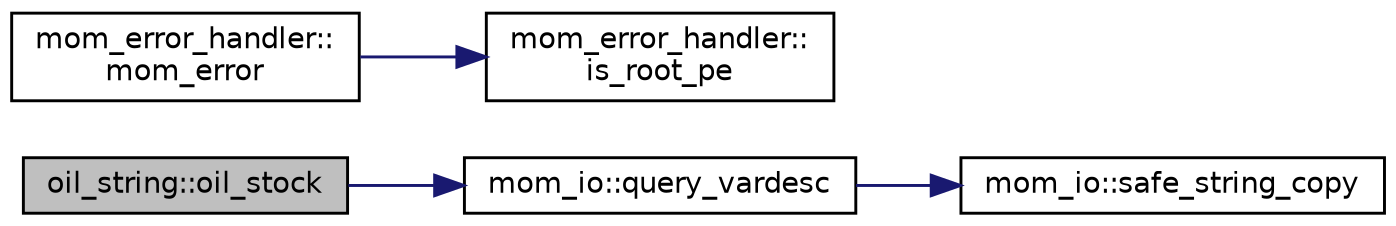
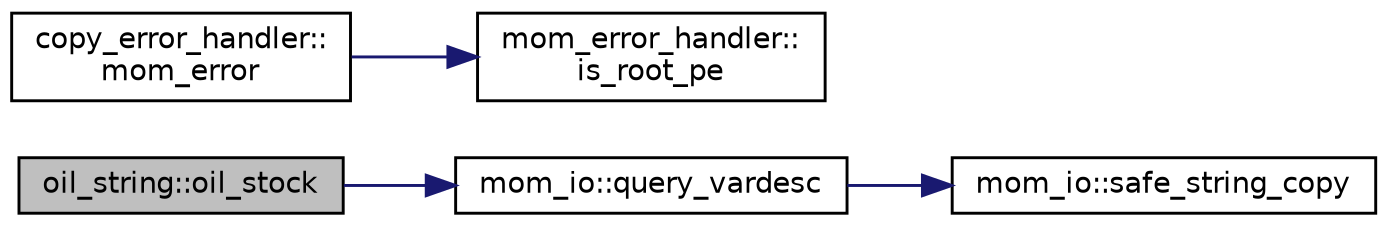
(185, 57) -> (181, 57)
